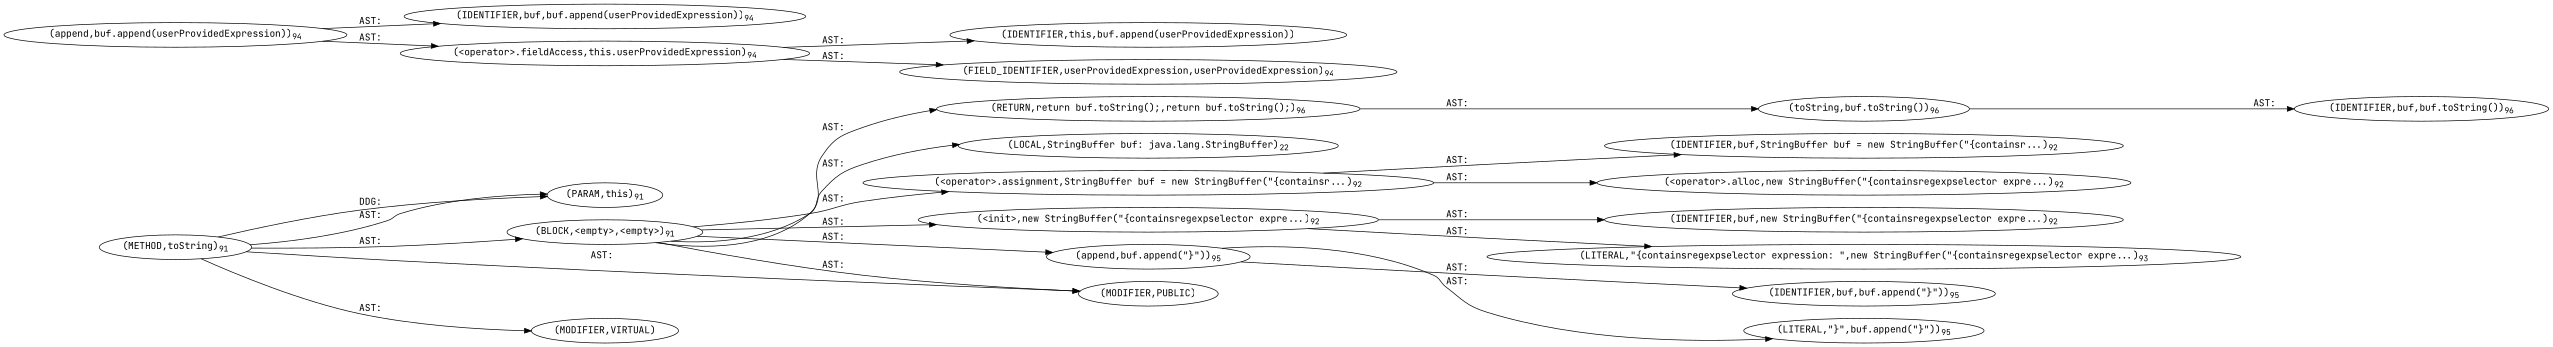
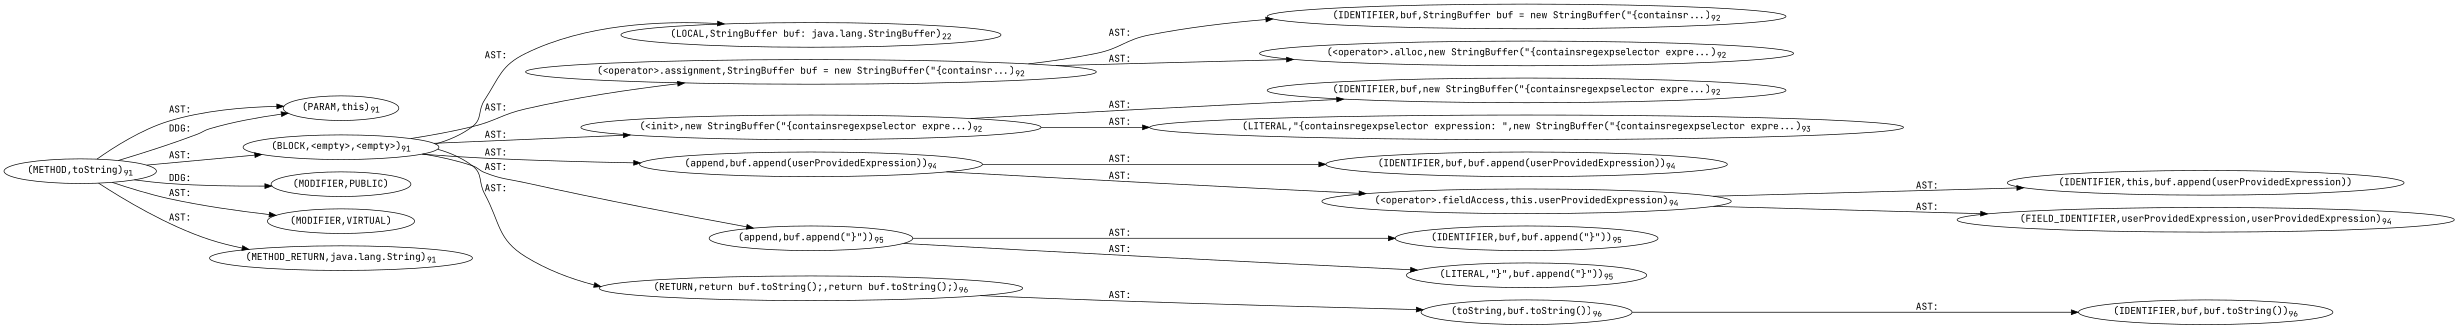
(605, 256) -> (183, 178)
none -> (341, 258)
(864, 275) -> (528, 160)
